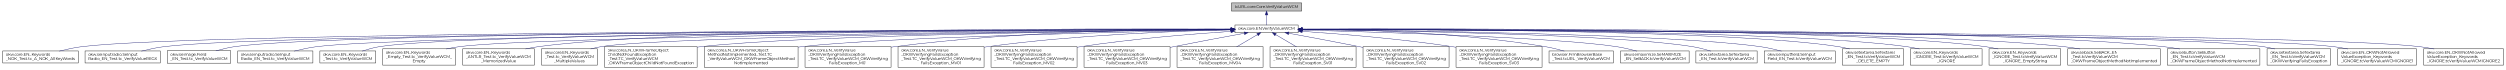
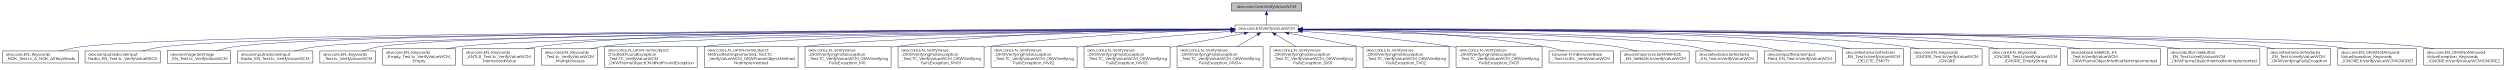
(1267, 7) -> (1267, 7)
(199, 57) -> (199, 57)
